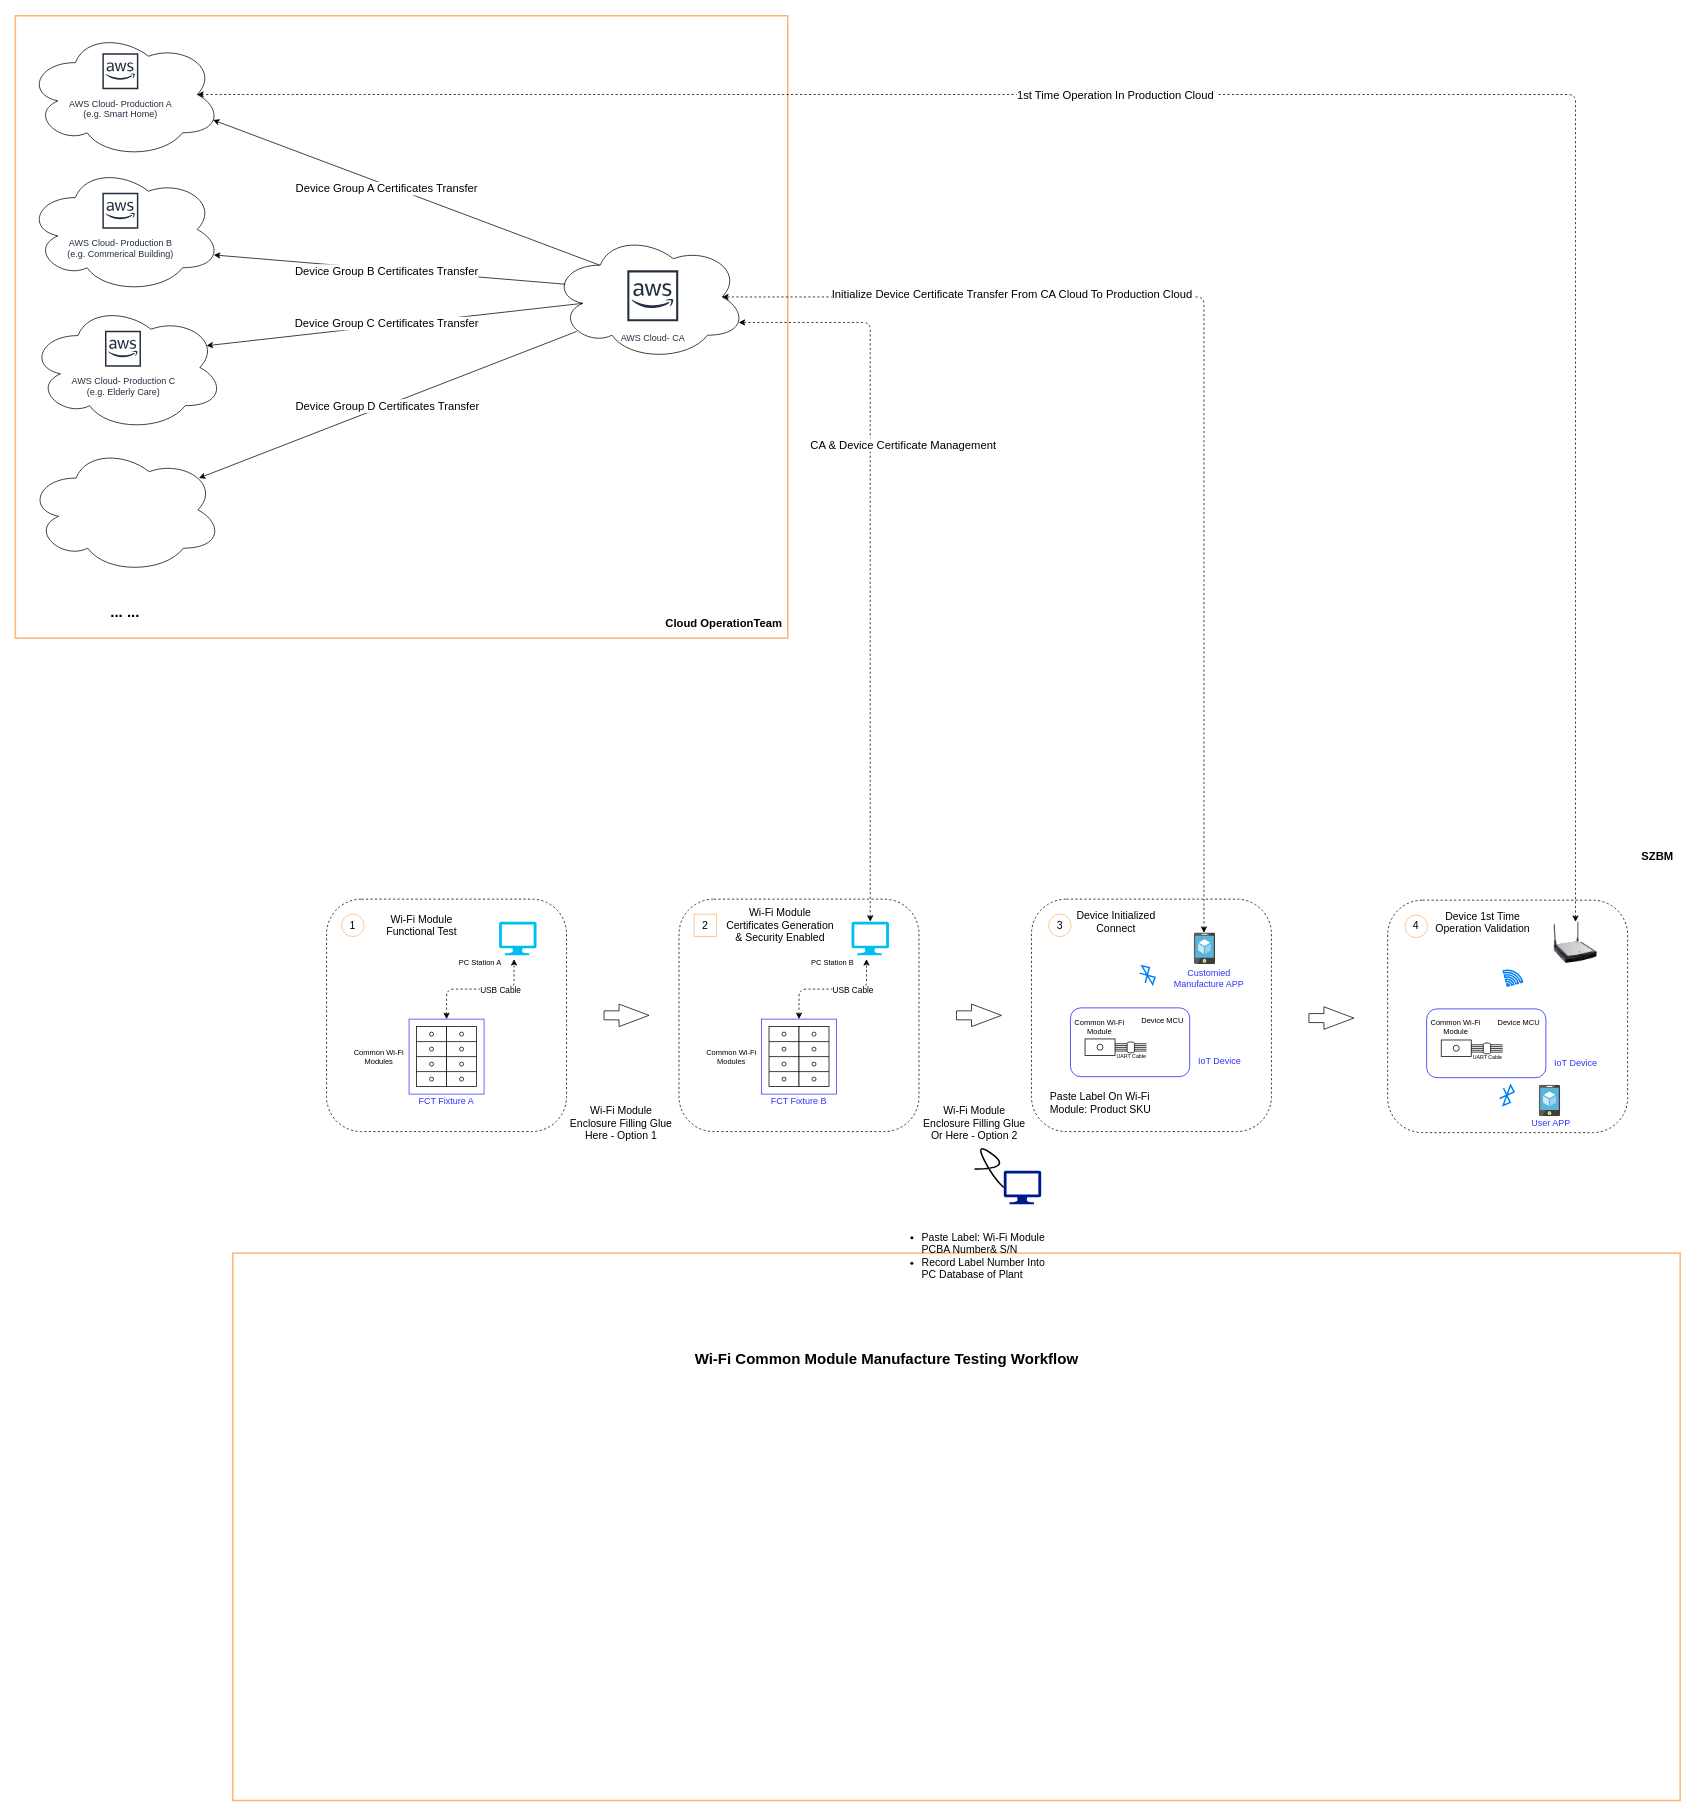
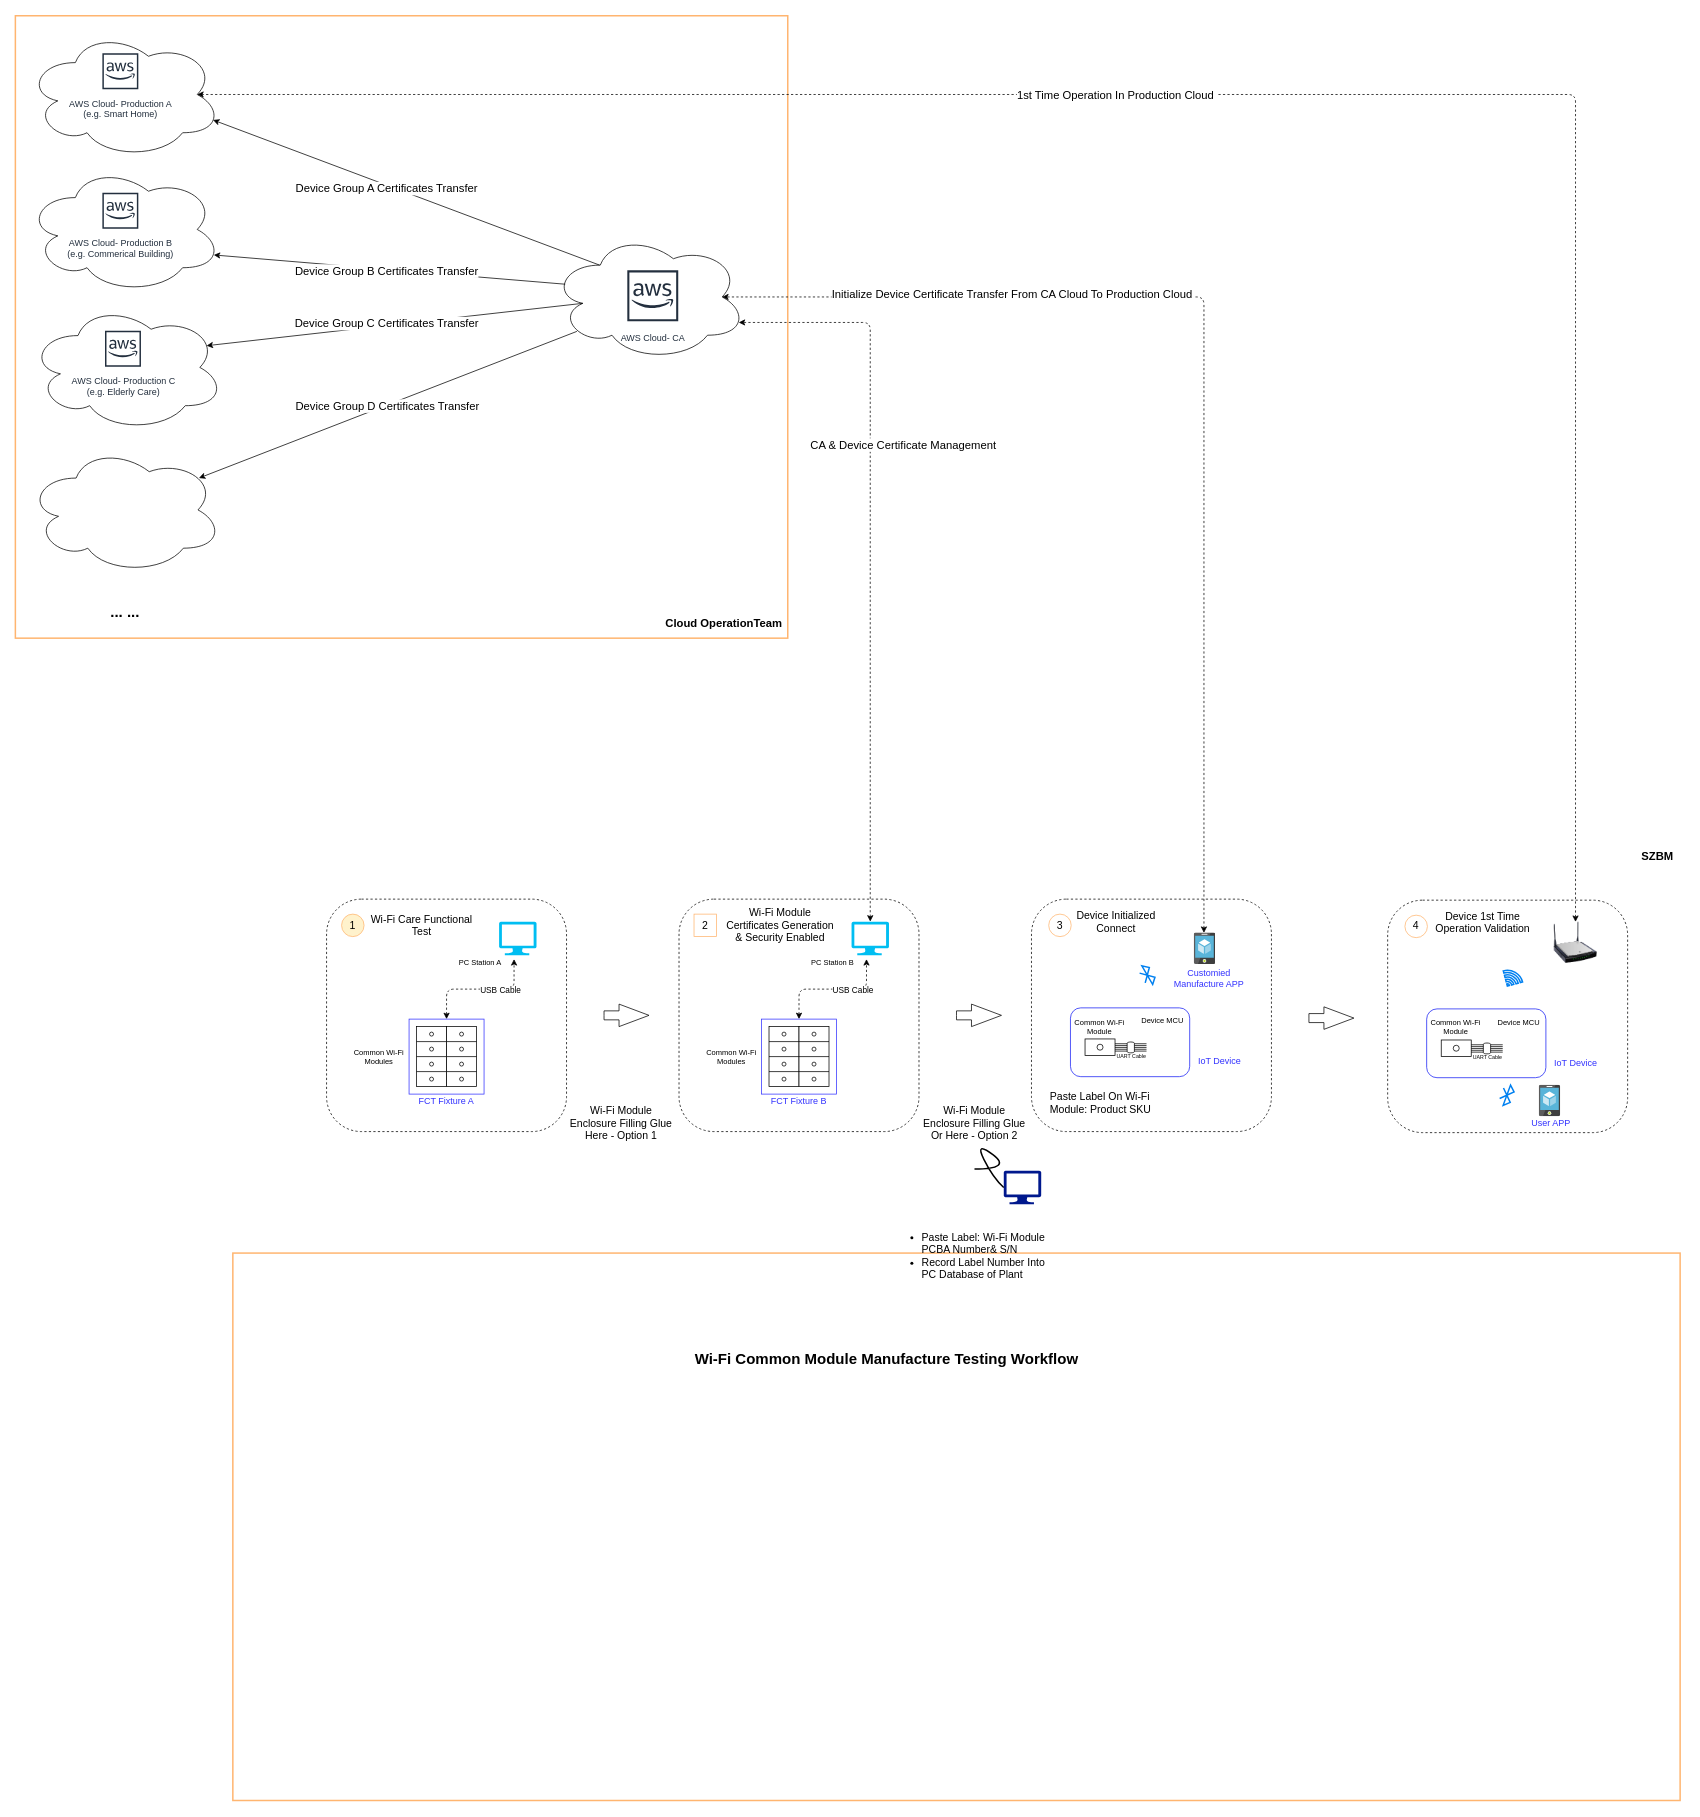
(353, 925) -> (353, 925)
(422, 925) -> (422, 925)
